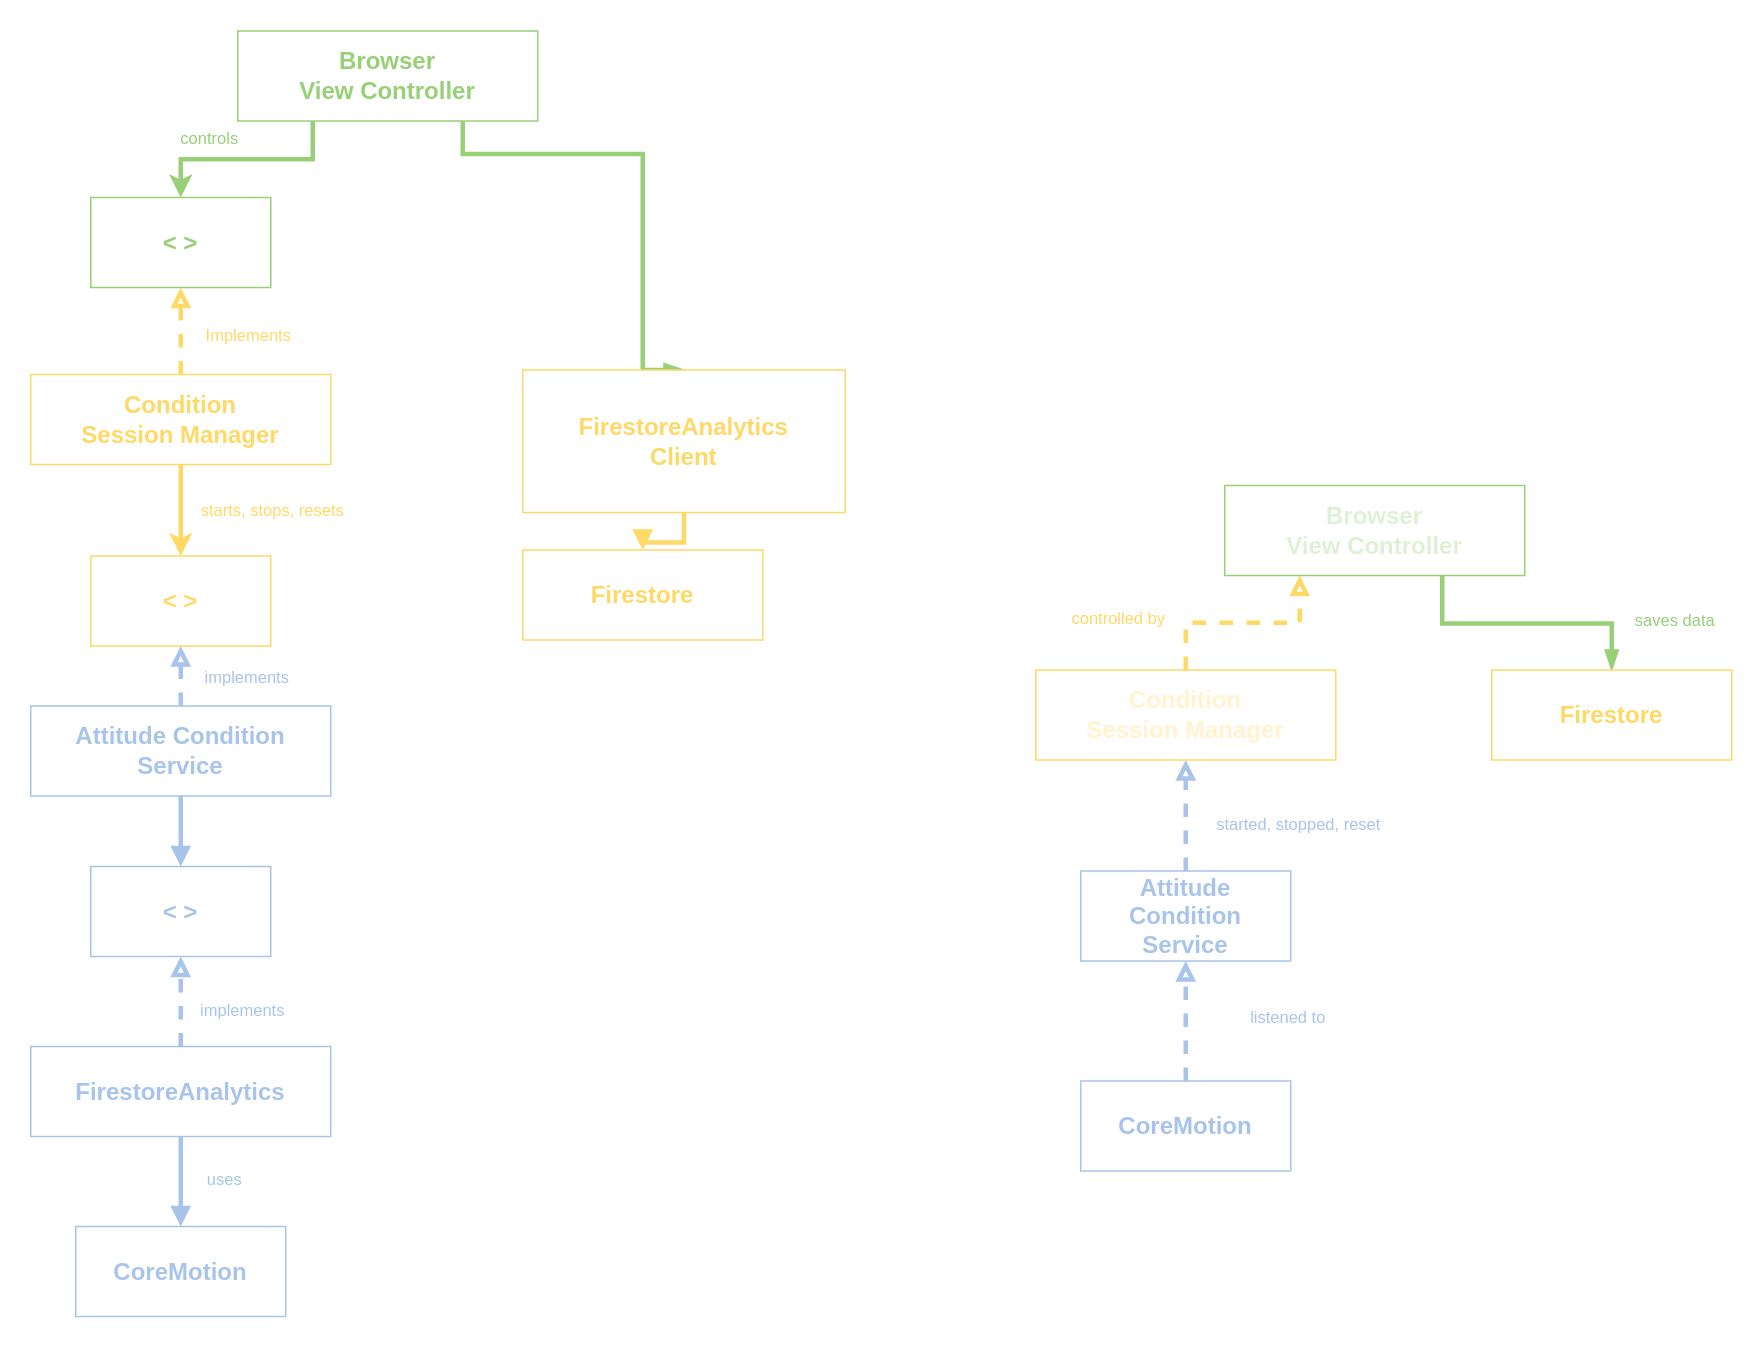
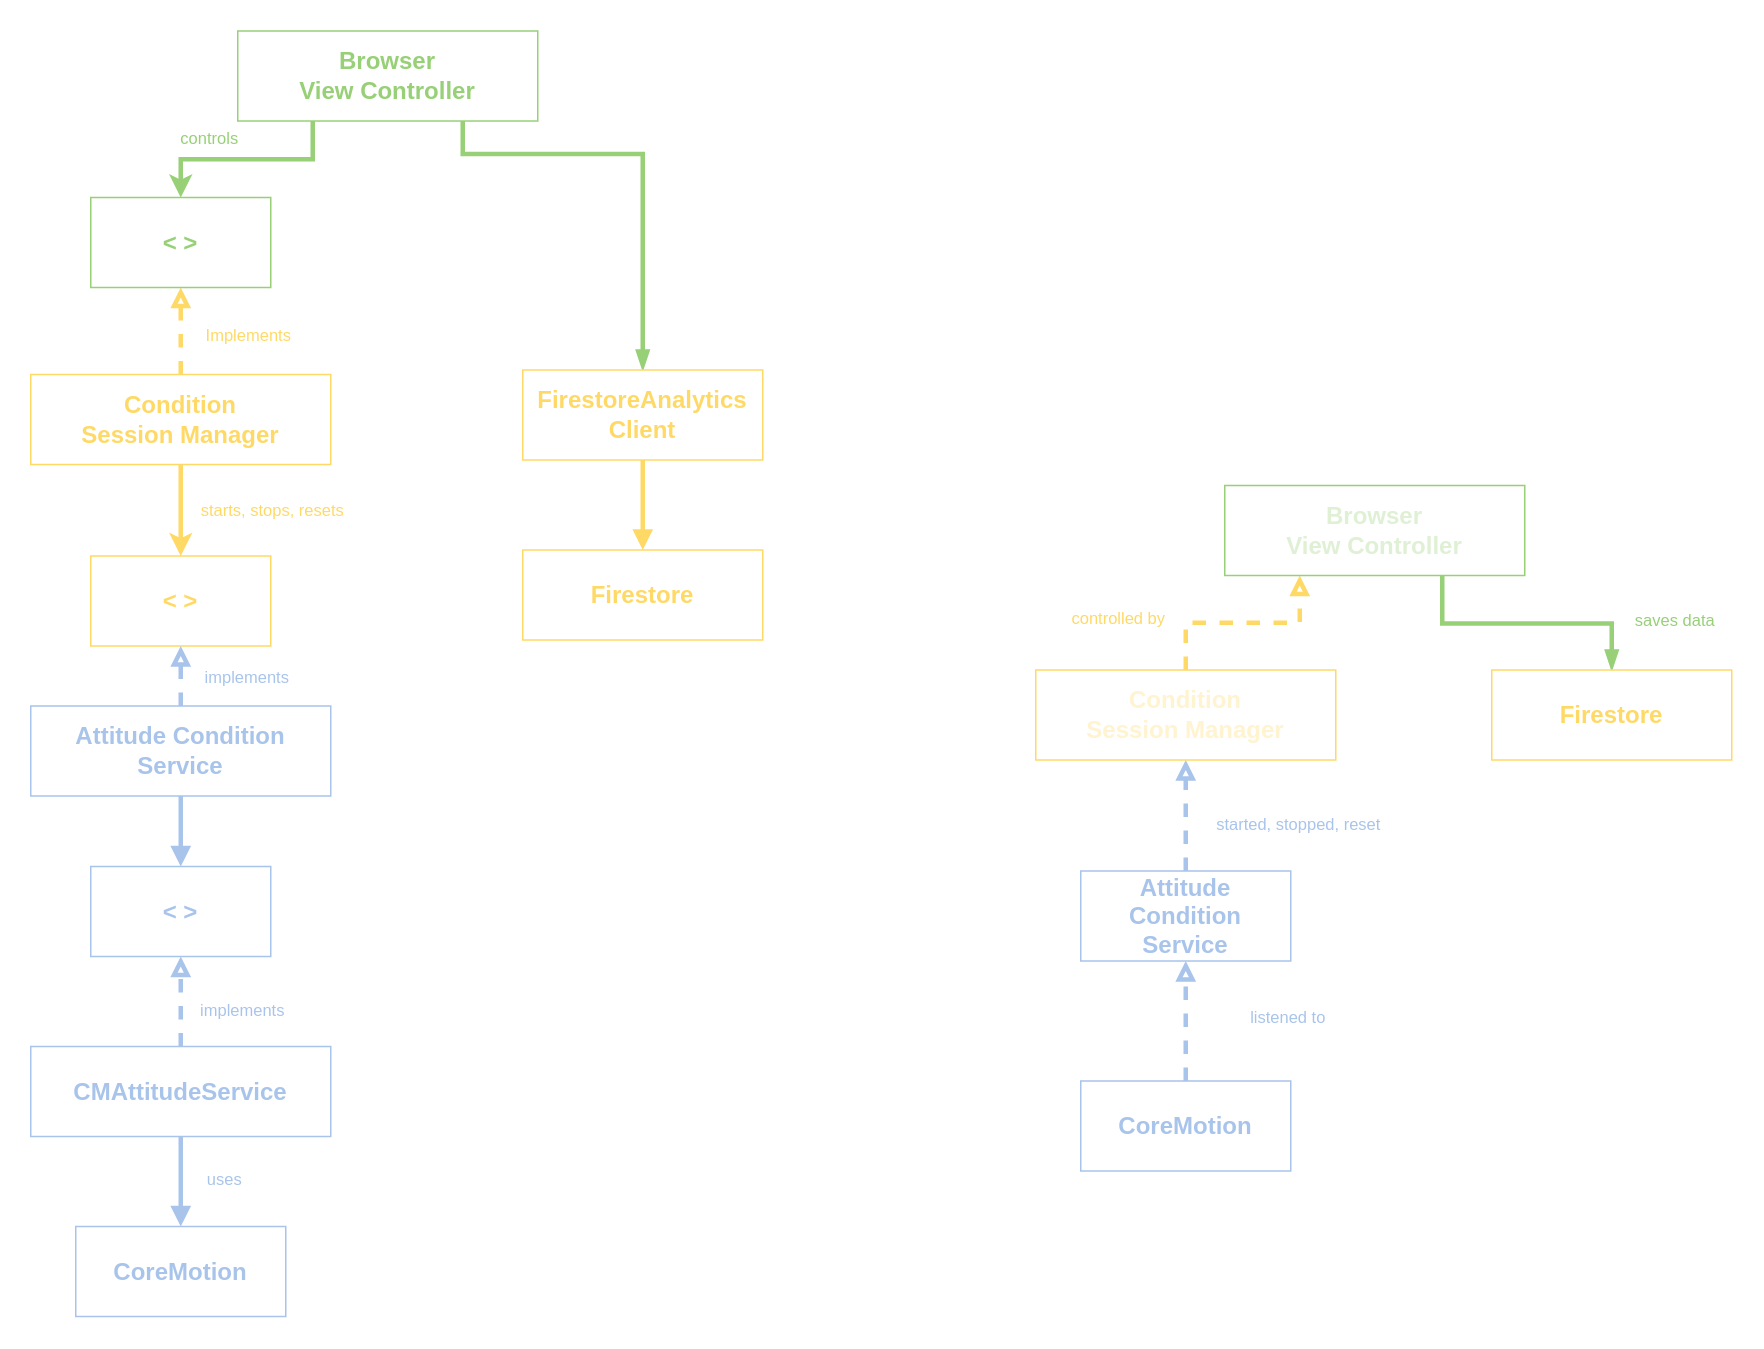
(684, 441) -> (643, 415)
(181, 1091) -> (181, 1091)
